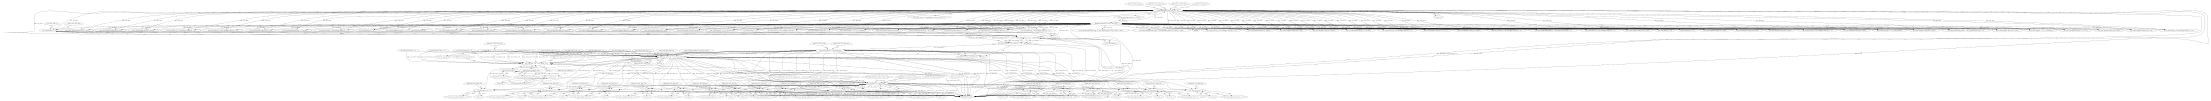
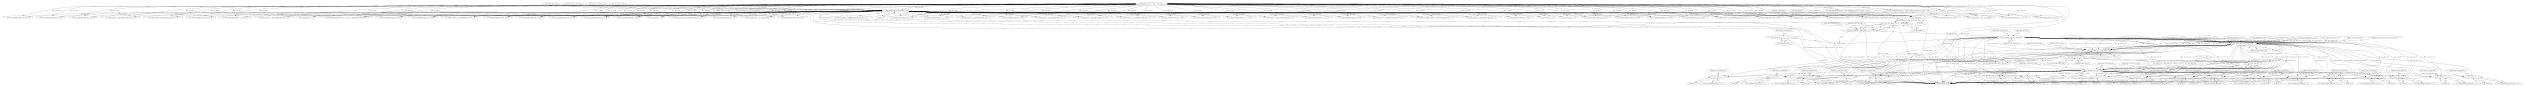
(617, 11) -> (2028, 60)
(912, 14) -> none
(1118, 20) -> (1397, 5)
